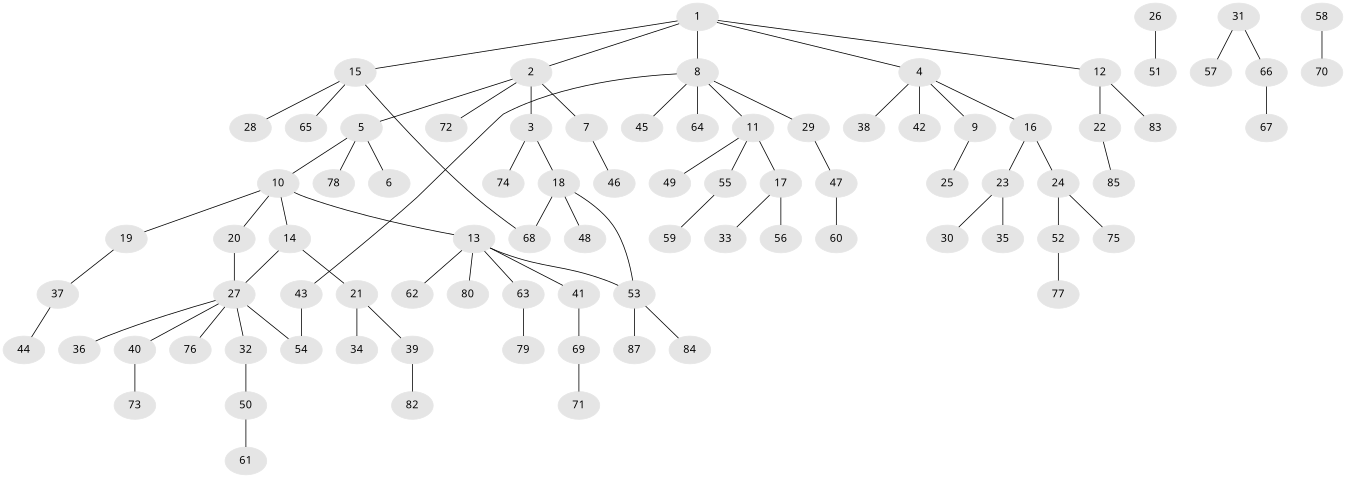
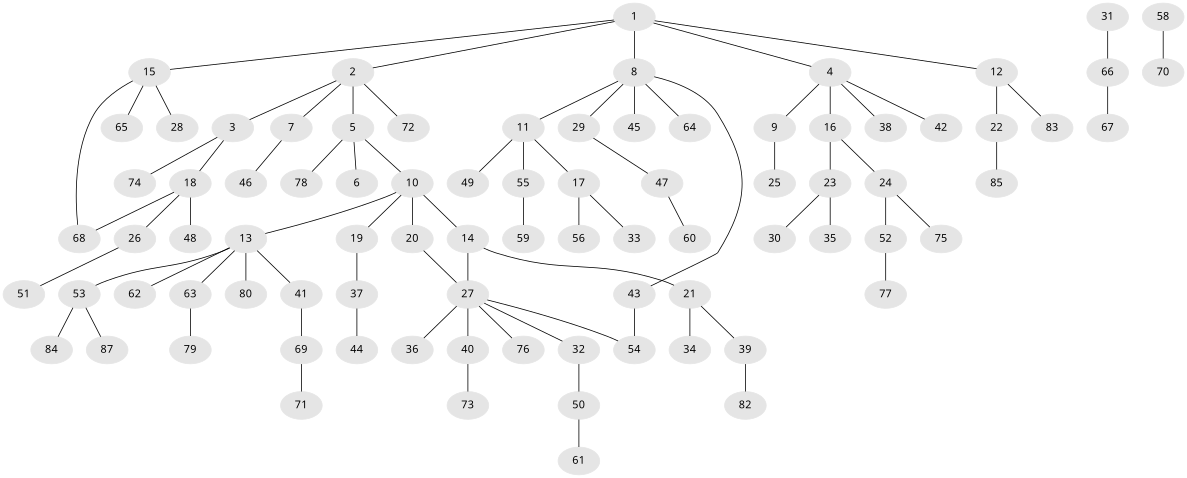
(1211, 72) -> none
(615, 229) -> (163, 211)
